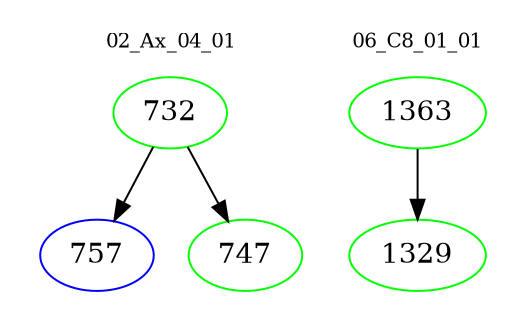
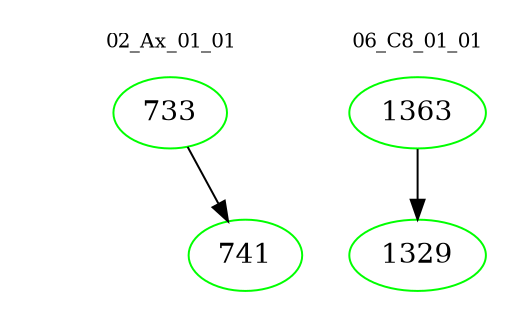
(171, 43) -> (171, 43)
(170, 113) -> (170, 113)
(97, 255) -> none
(245, 255) -> (245, 255)
